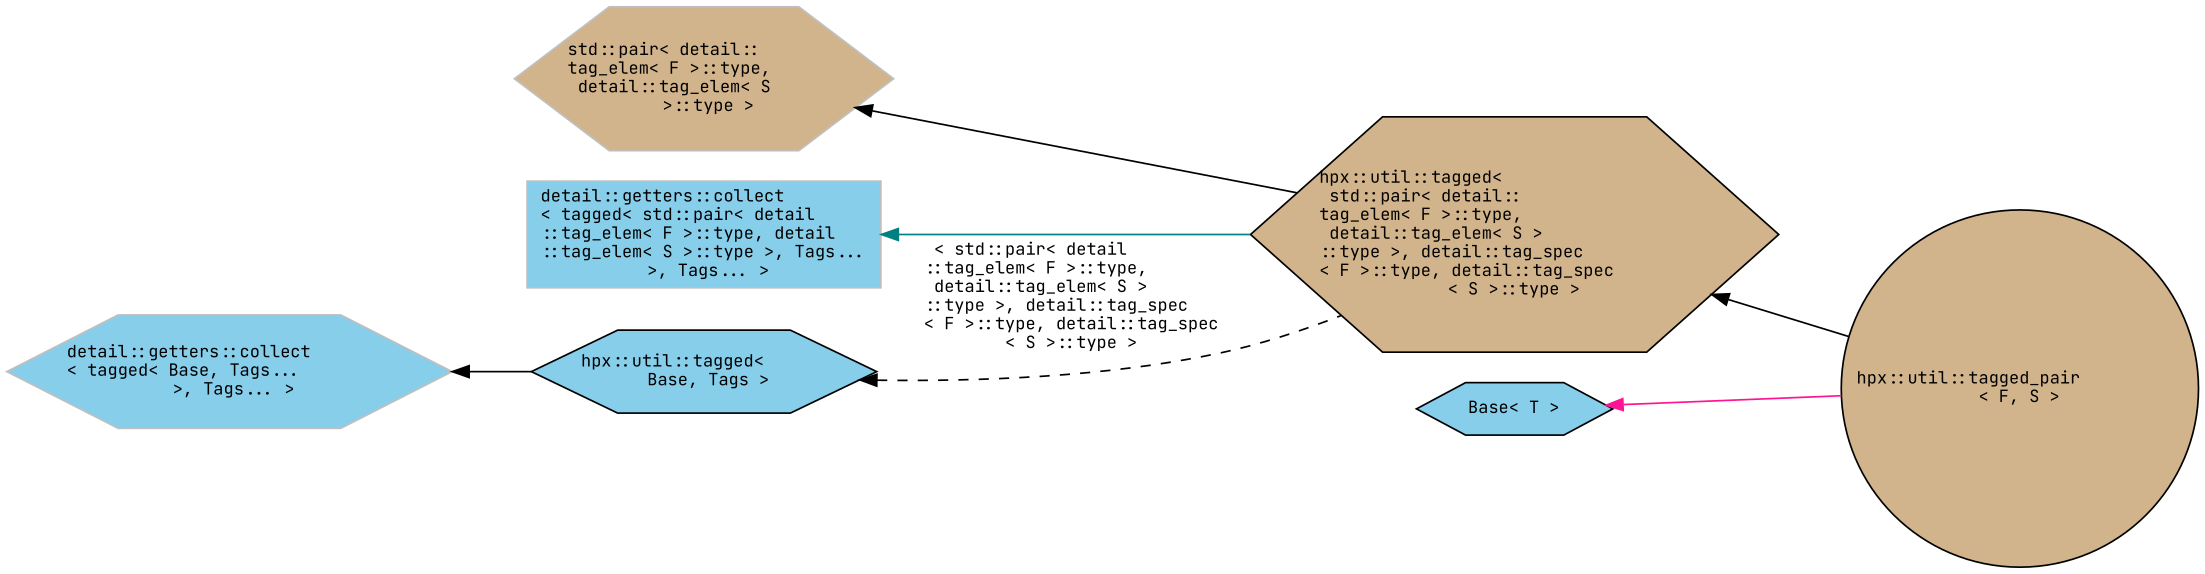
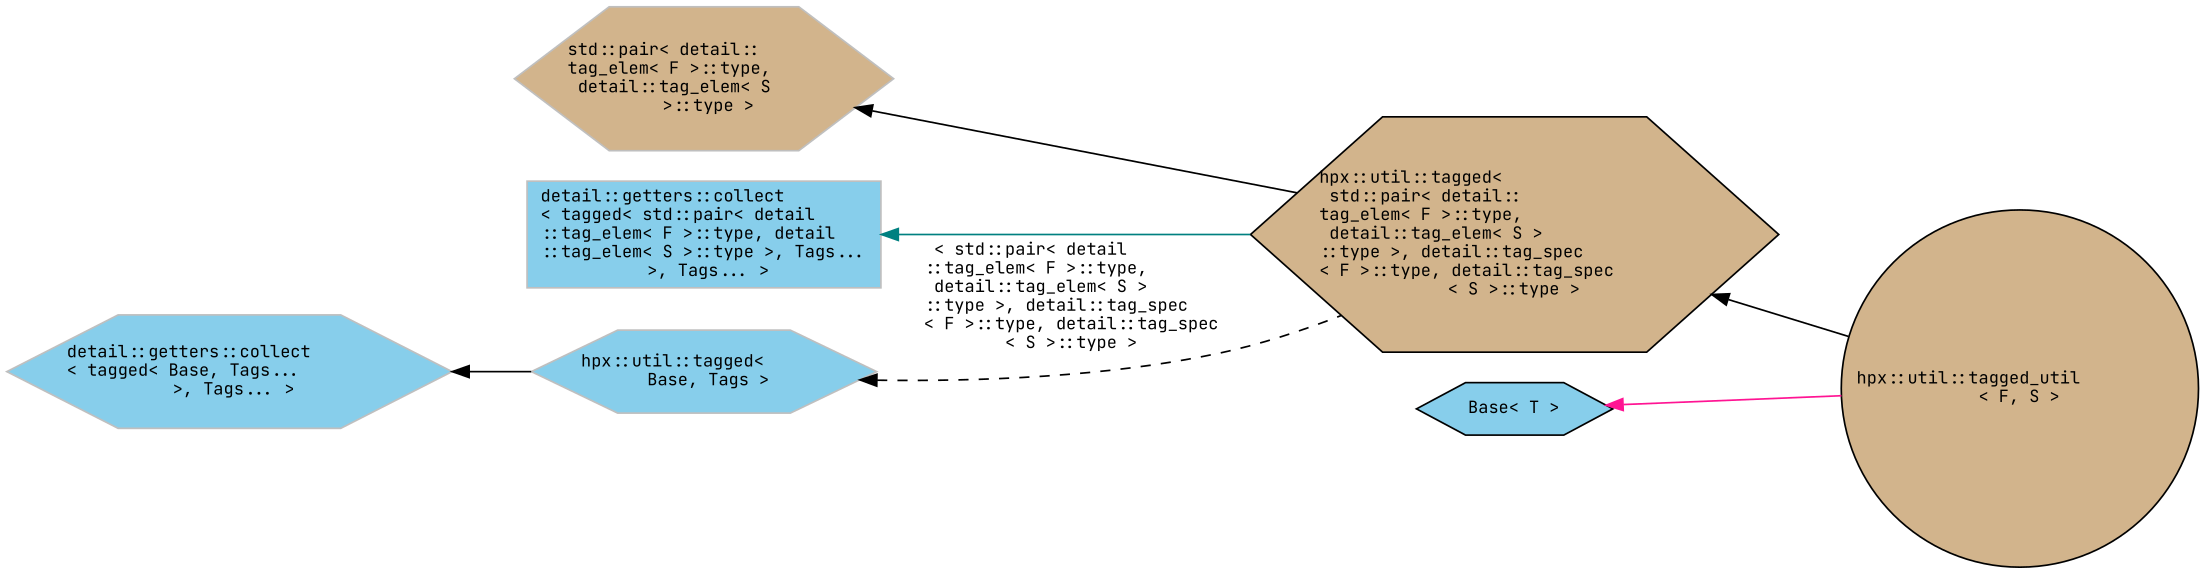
(704, 372) -> (704, 372)
(2020, 389) -> (2020, 389)
